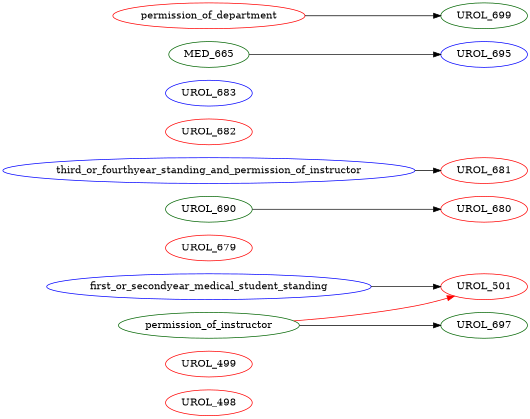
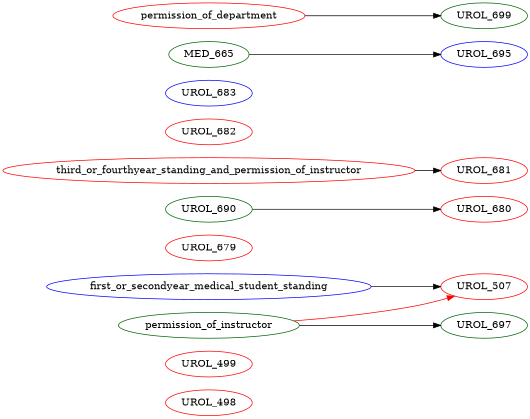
(209, 171) -> (209, 171)
(484, 287) -> (484, 287)
